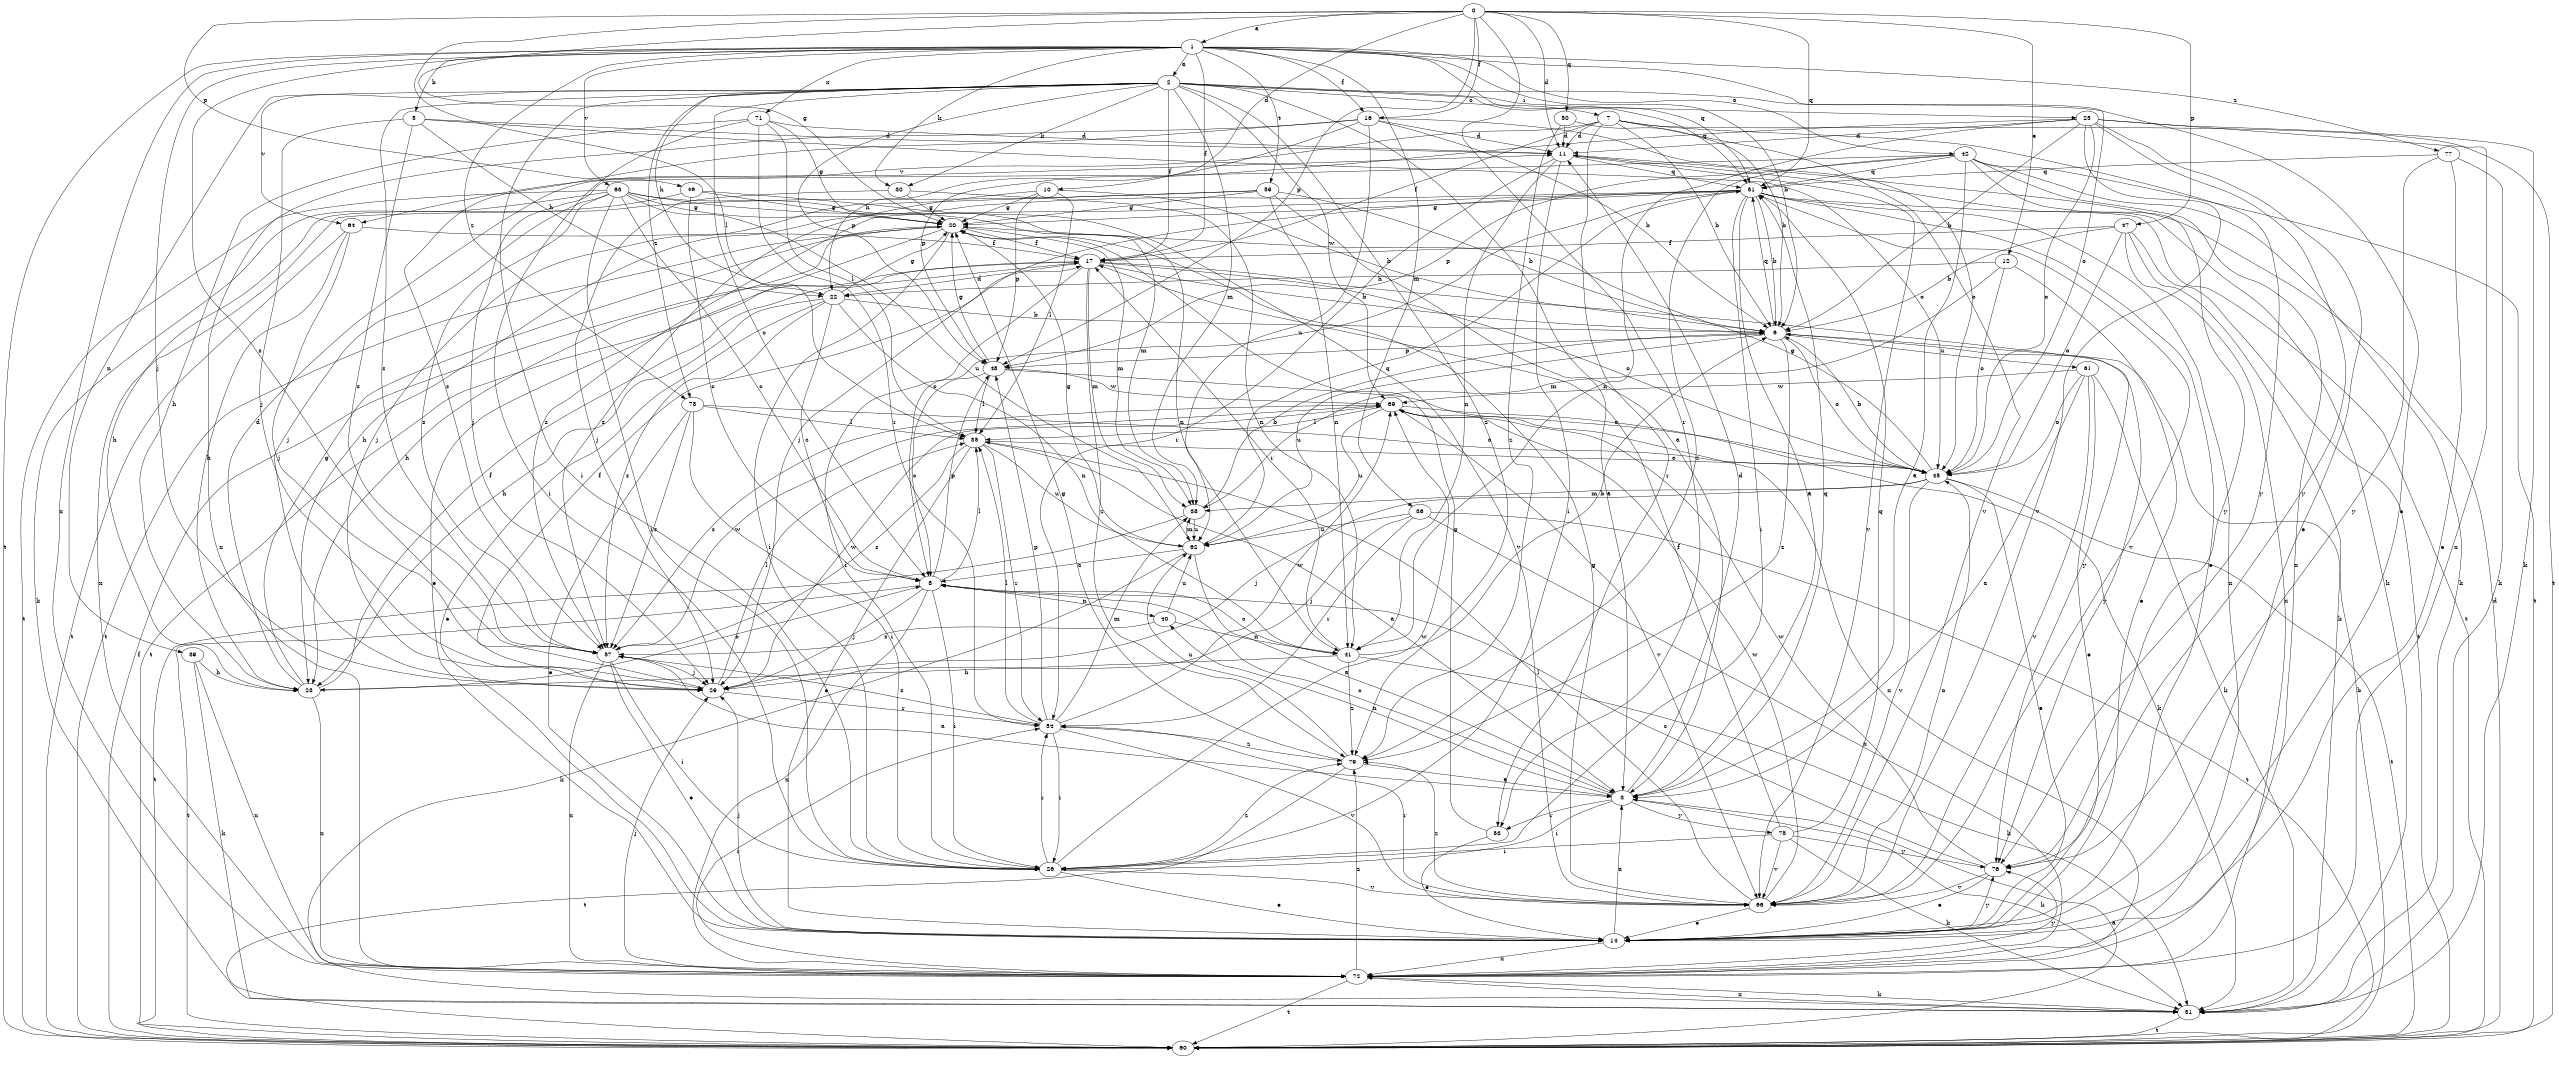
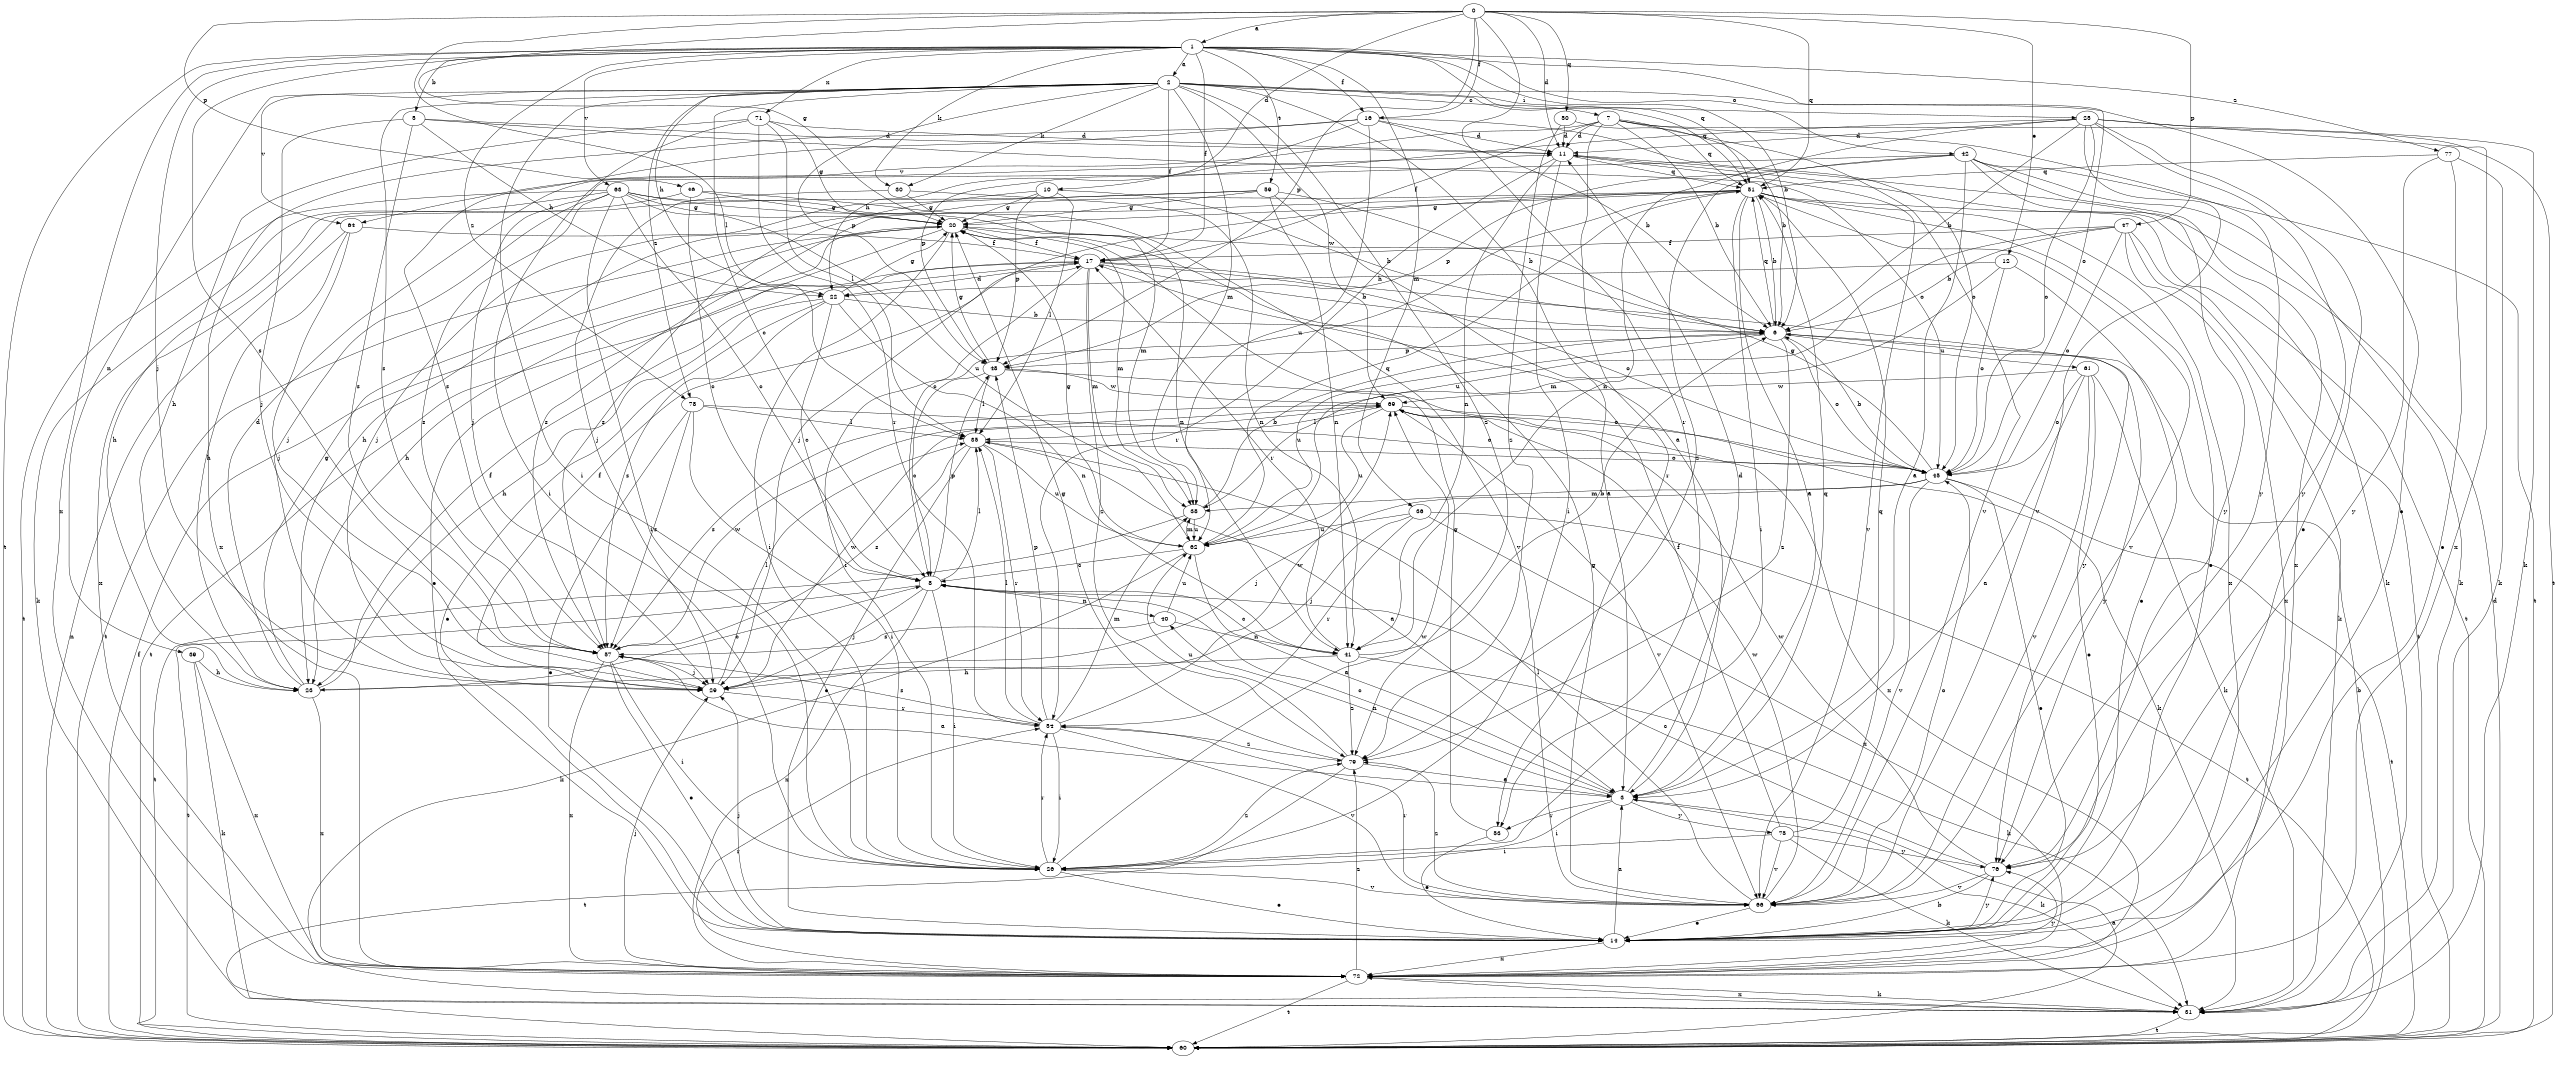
(1860, 172) -> (1685, 140)
none -> (1658, 360)
(72, 637) -> (72, 637)
(1940, 905) -> (1940, 905)
